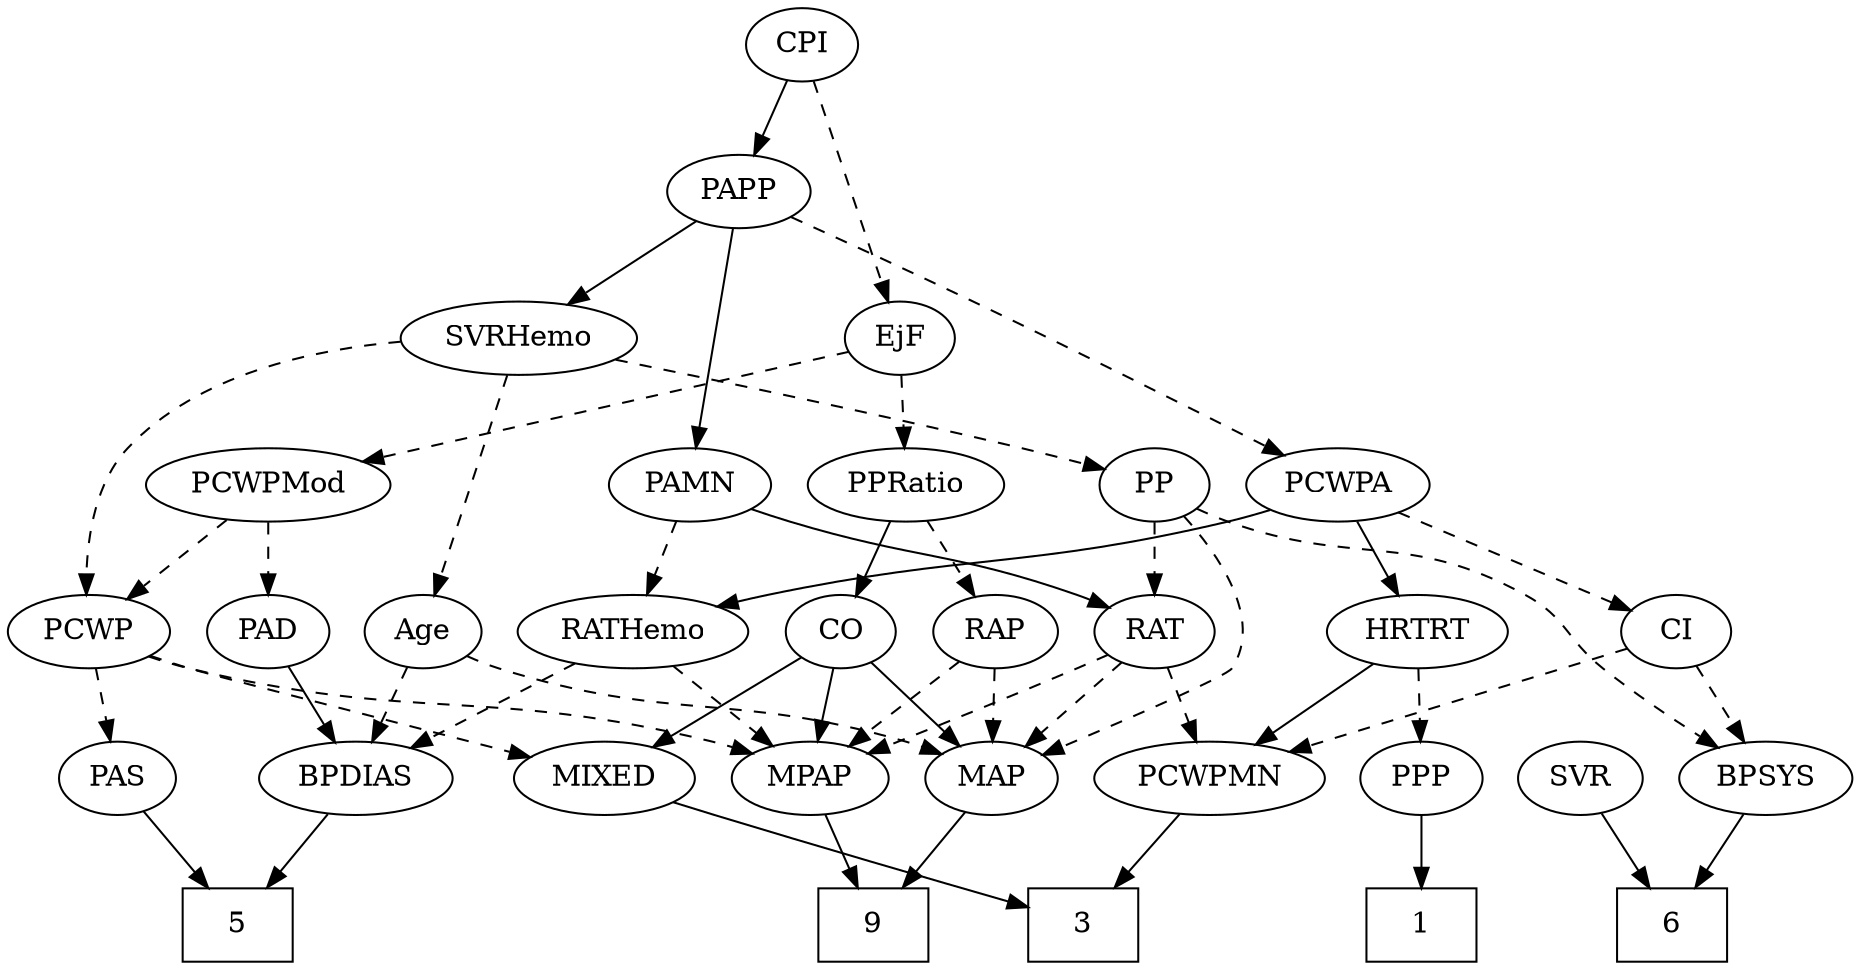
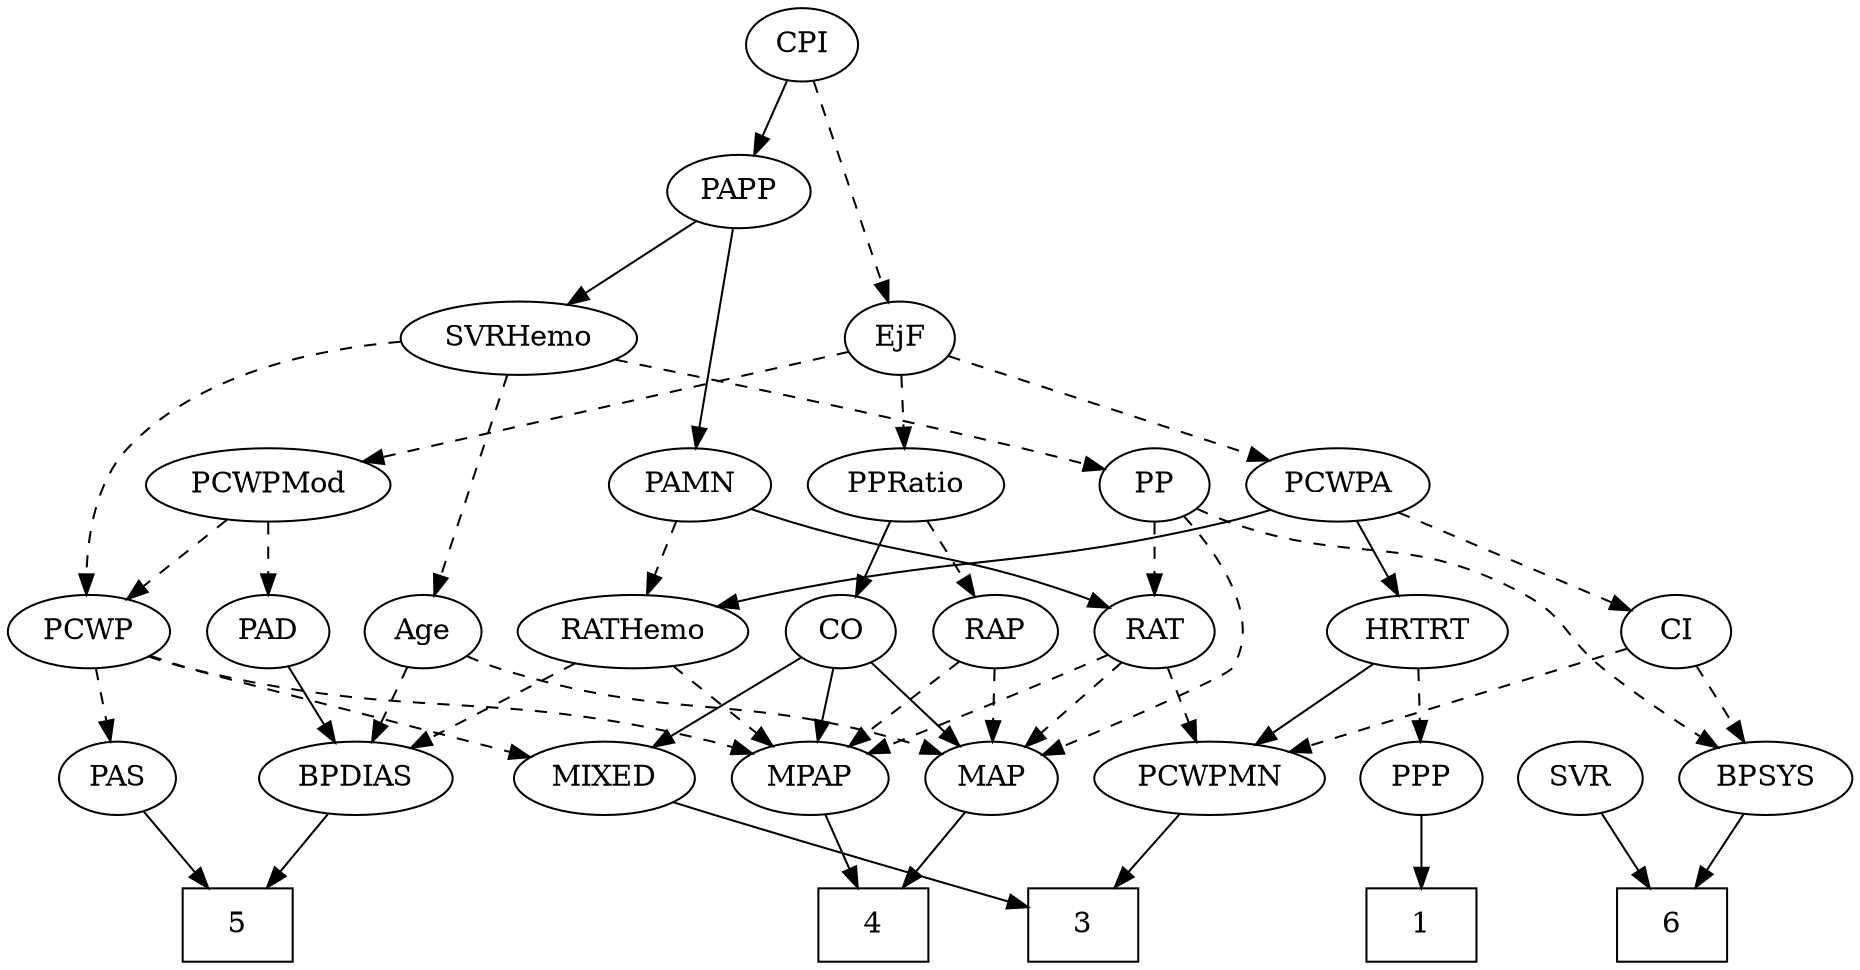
(1030, 329) -> (1099, 405)
(873, 925) -> (873, 925)
